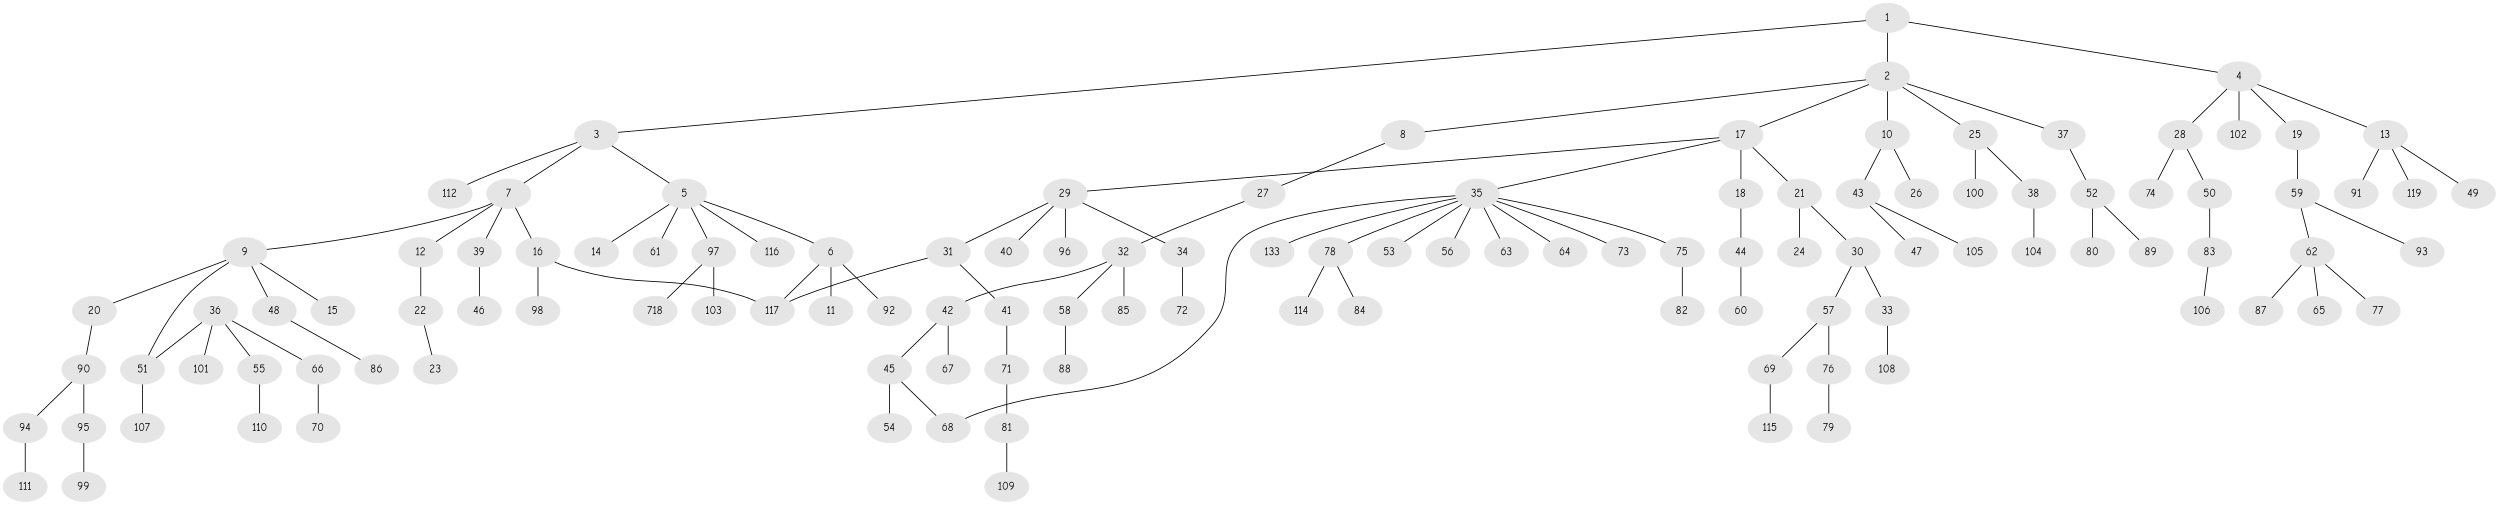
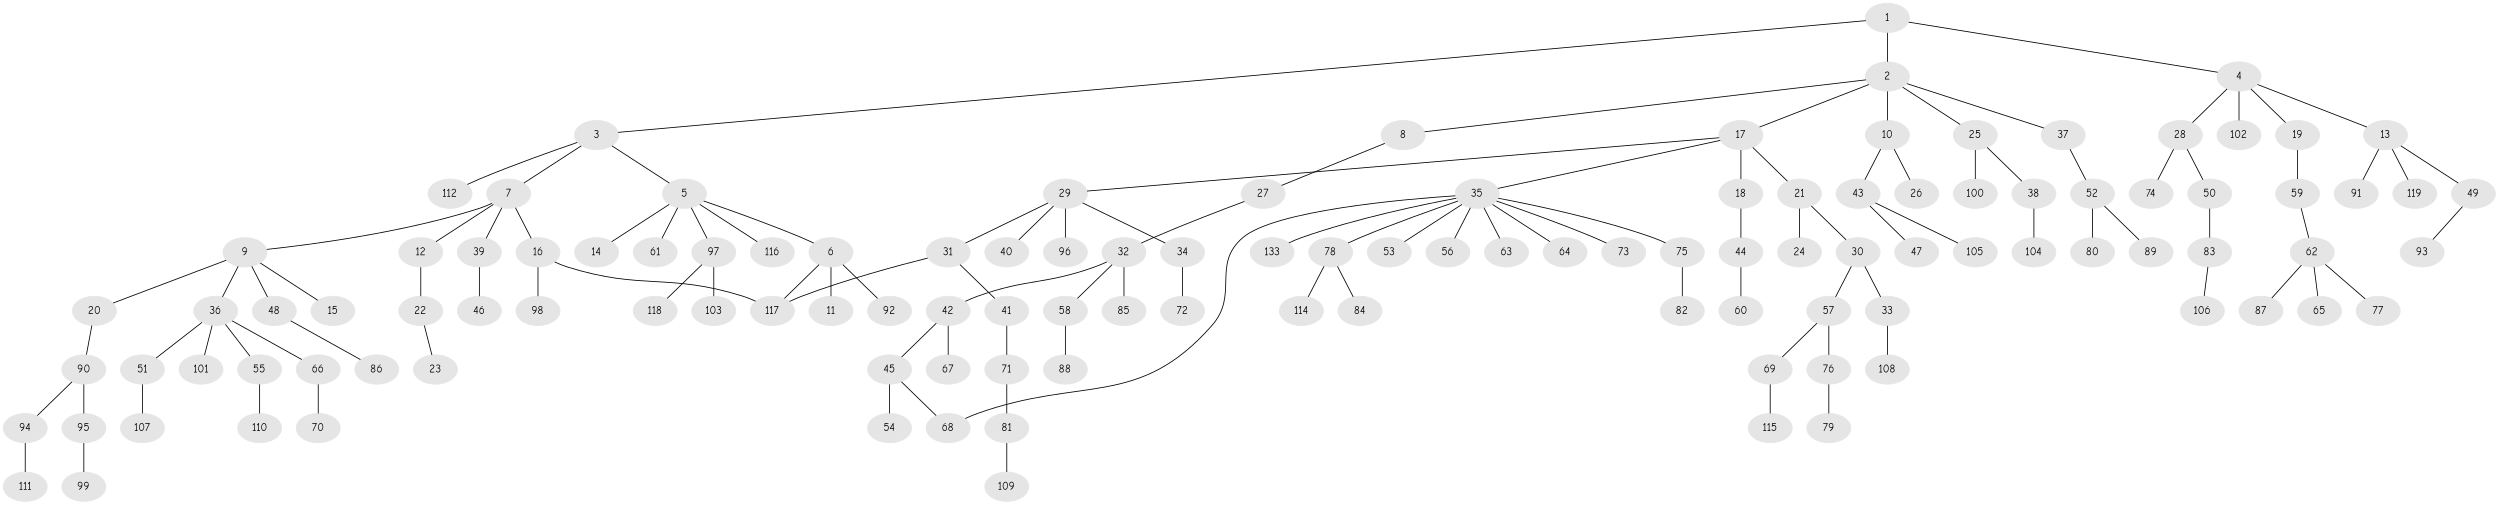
(2360, 223) -> (2448, 223)
(181, 302) -> (230, 282)
(655, 311) -> (655, 311)
